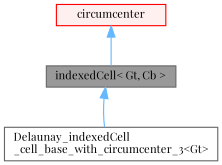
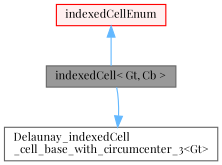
(111, 15) -> (111, 15)
(104, 113) -> (118, 101)
